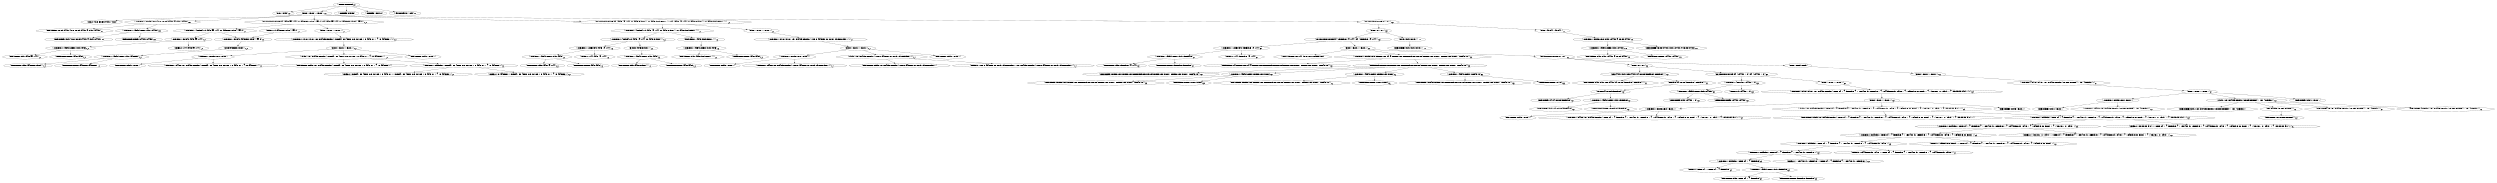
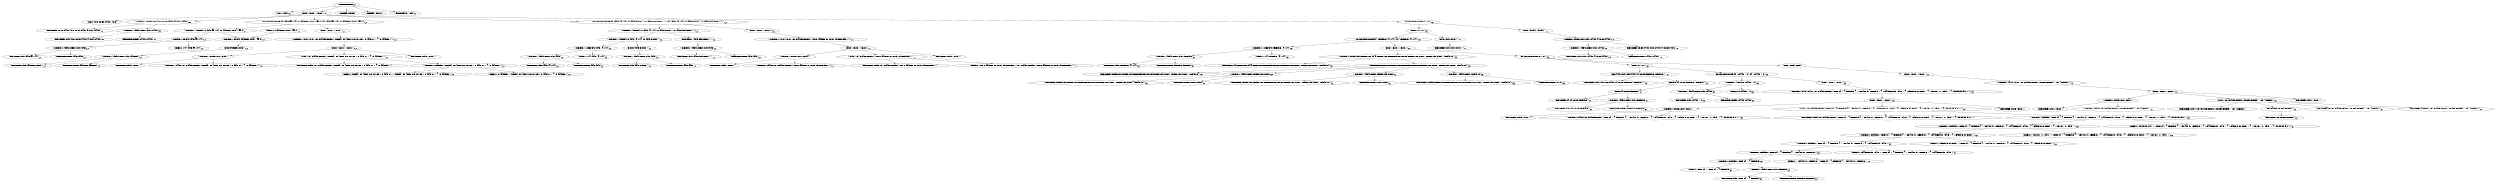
(1303, 57) -> none
